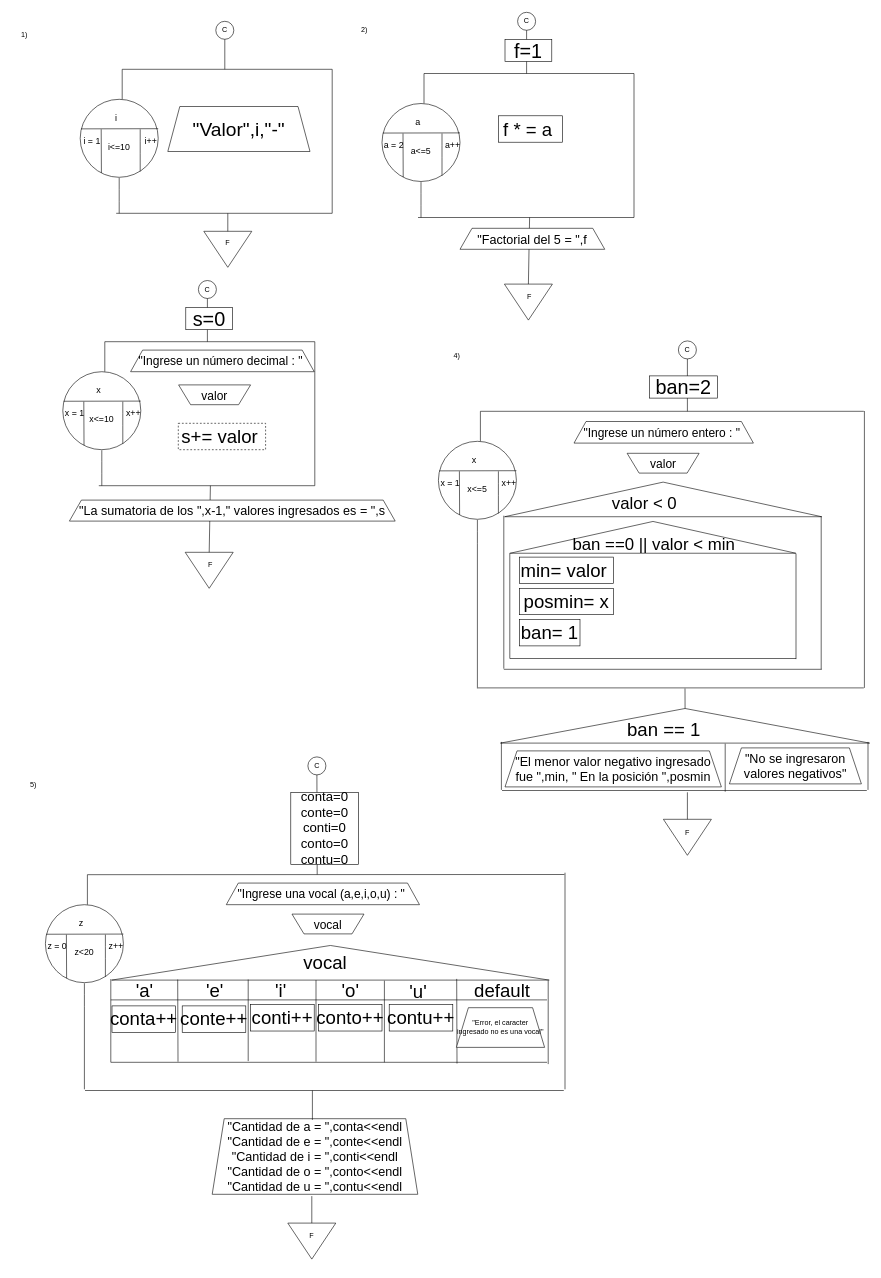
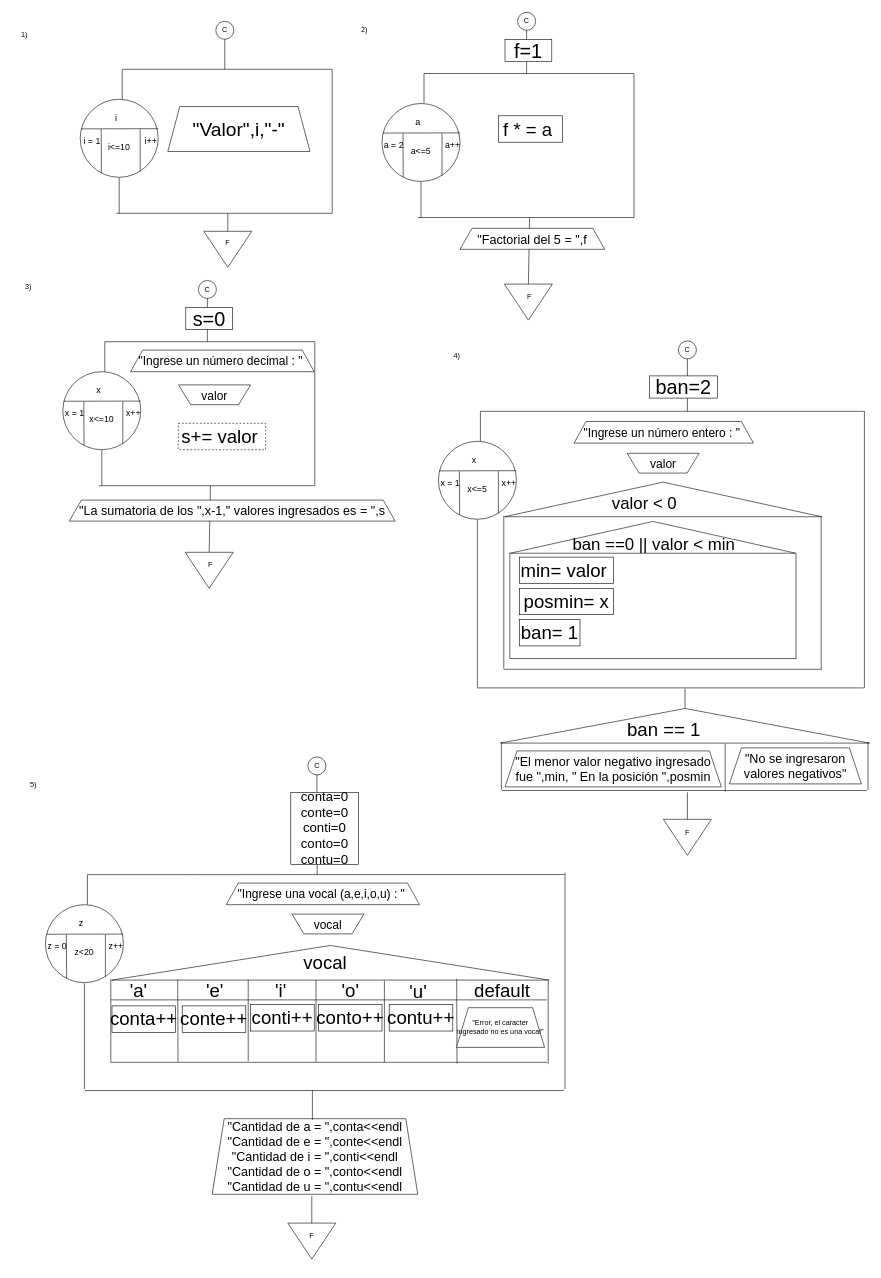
none -> (29, 287)
(144, 990) -> (138, 990)
